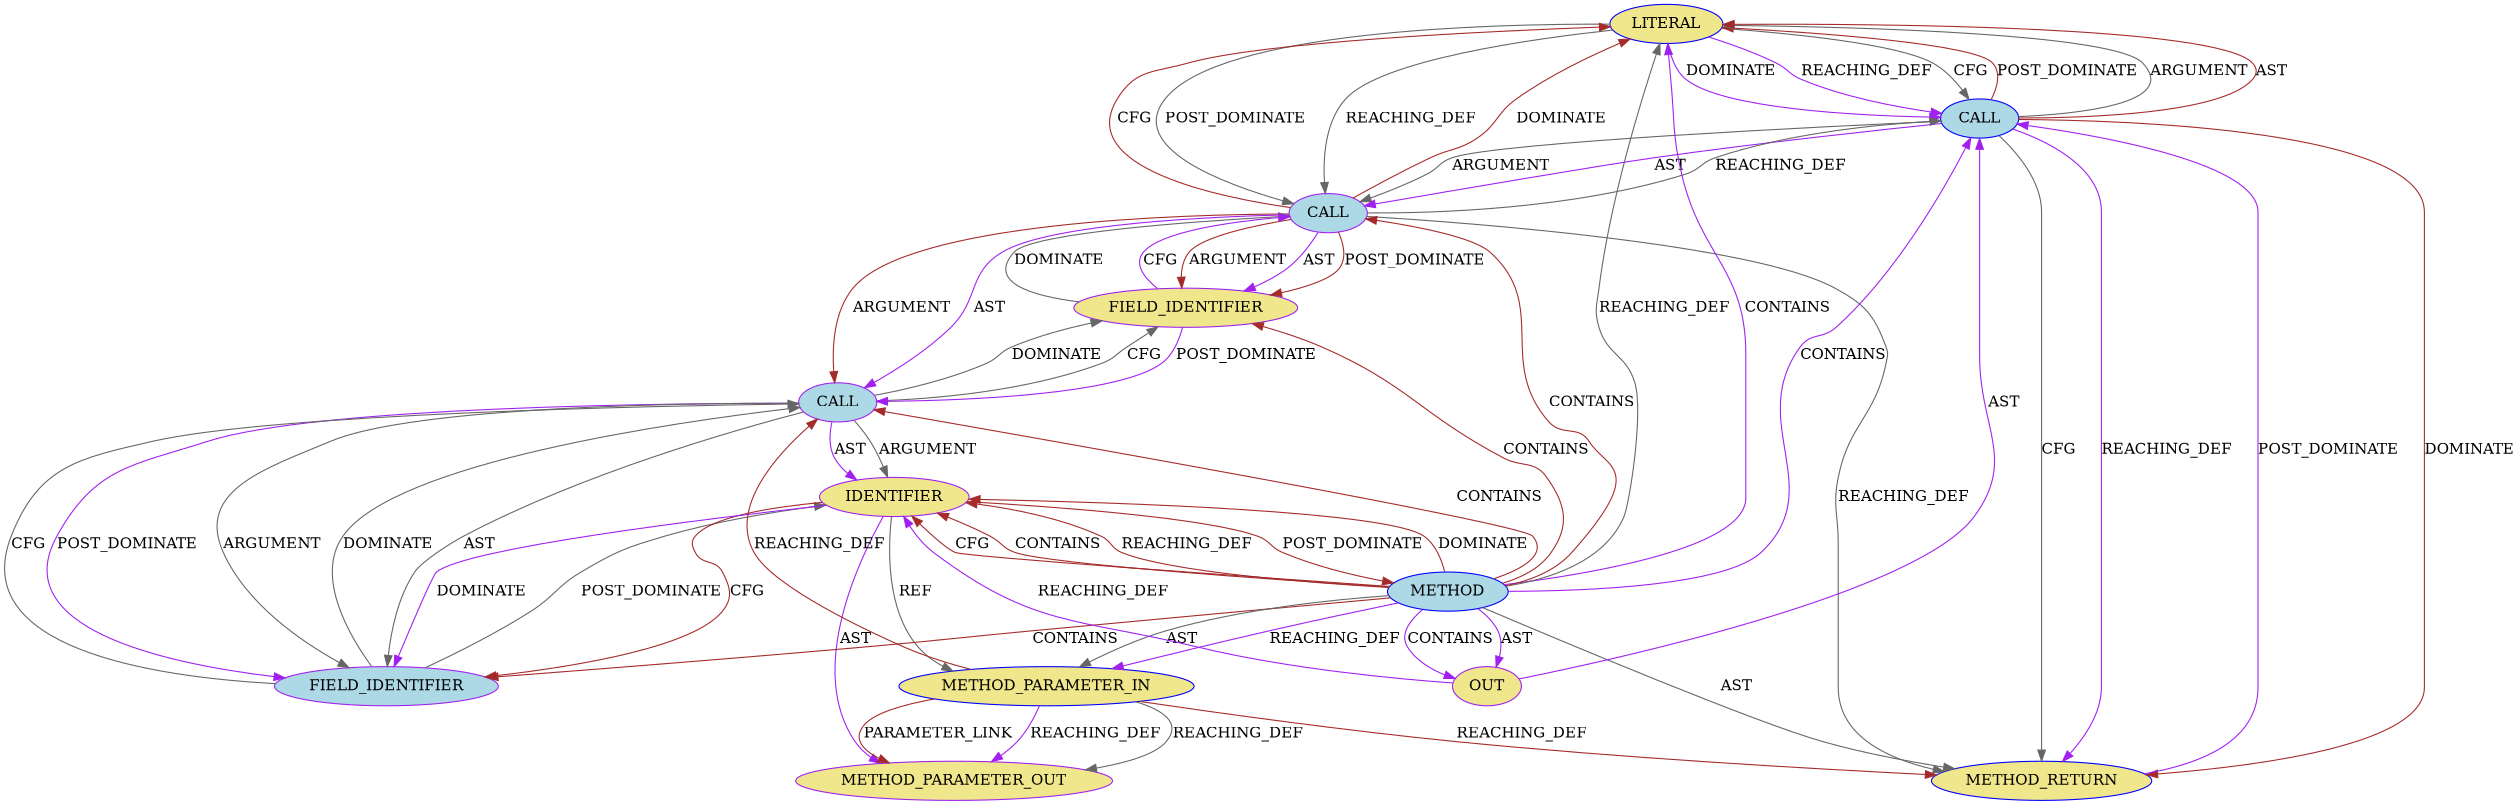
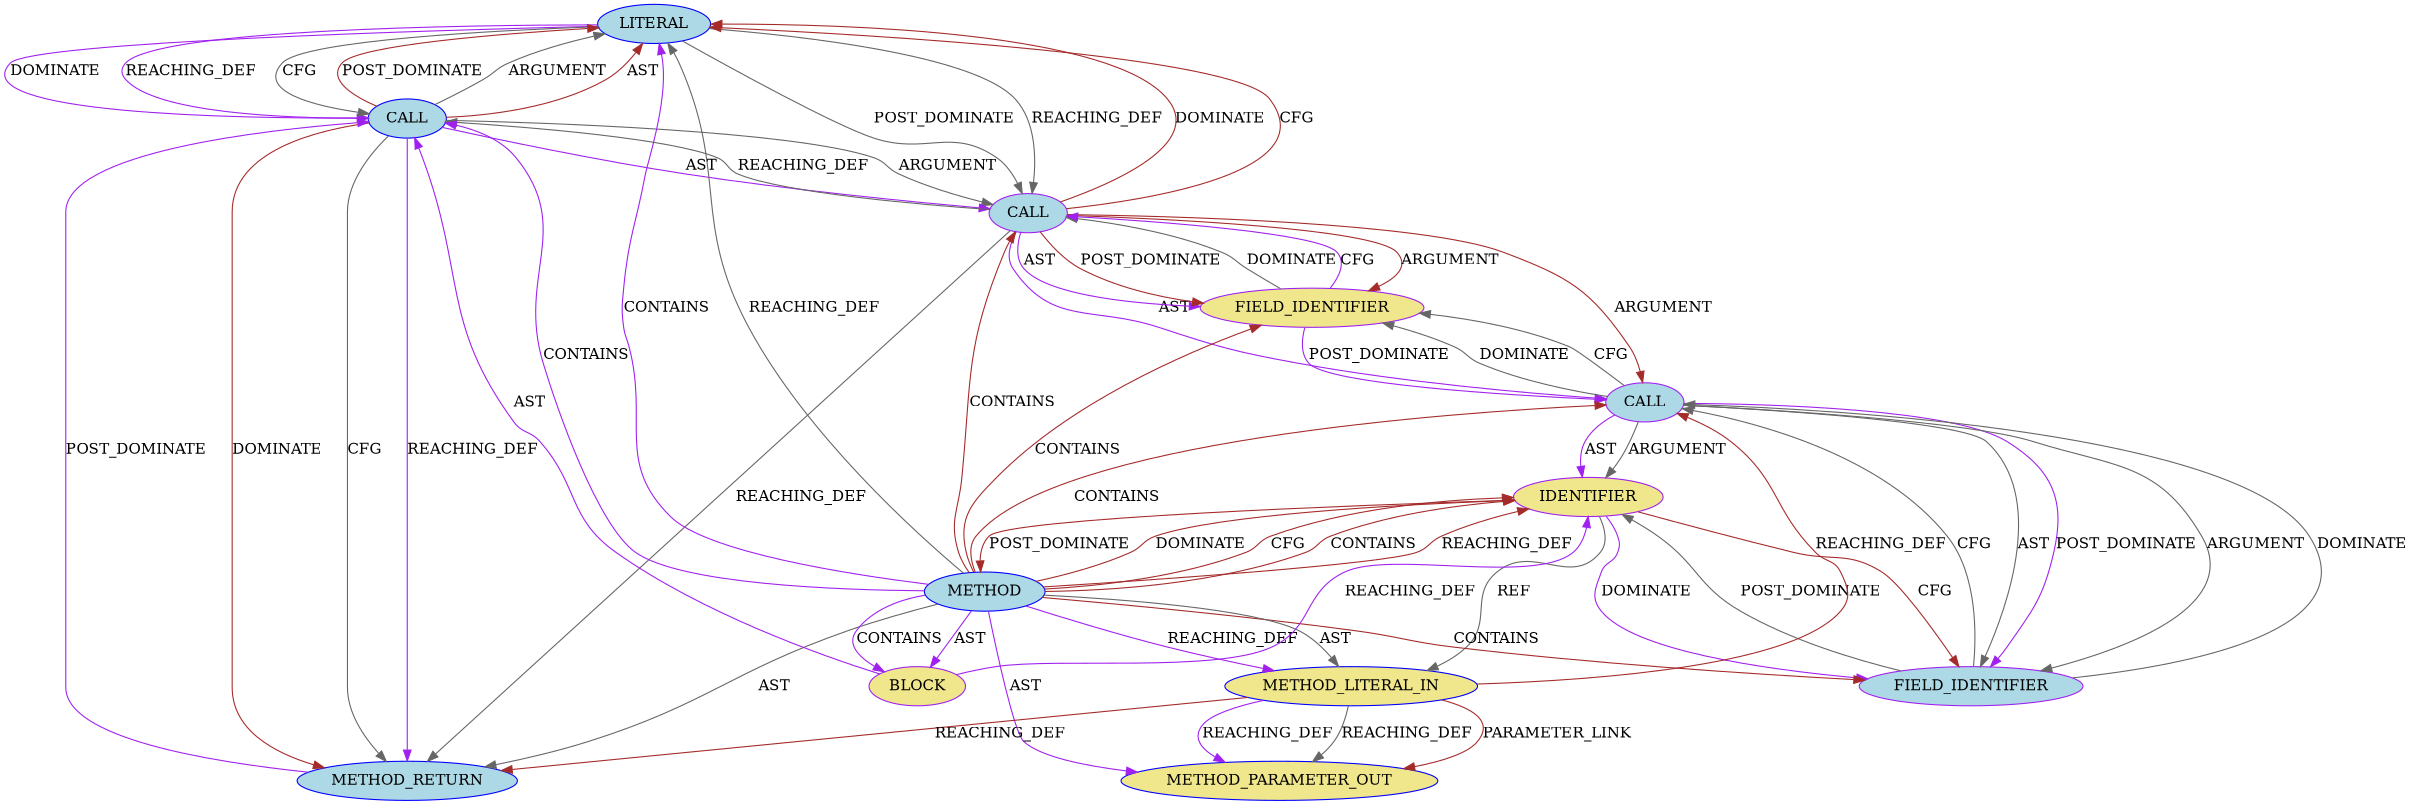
(1666, 24) -> (654, 24)
(838, 638) -> (1018, 729)
(1047, 686) -> (1351, 686)
(1487, 686) -> (917, 686)
(954, 781) -> (1279, 781)
(2042, 781) -> (407, 781)
